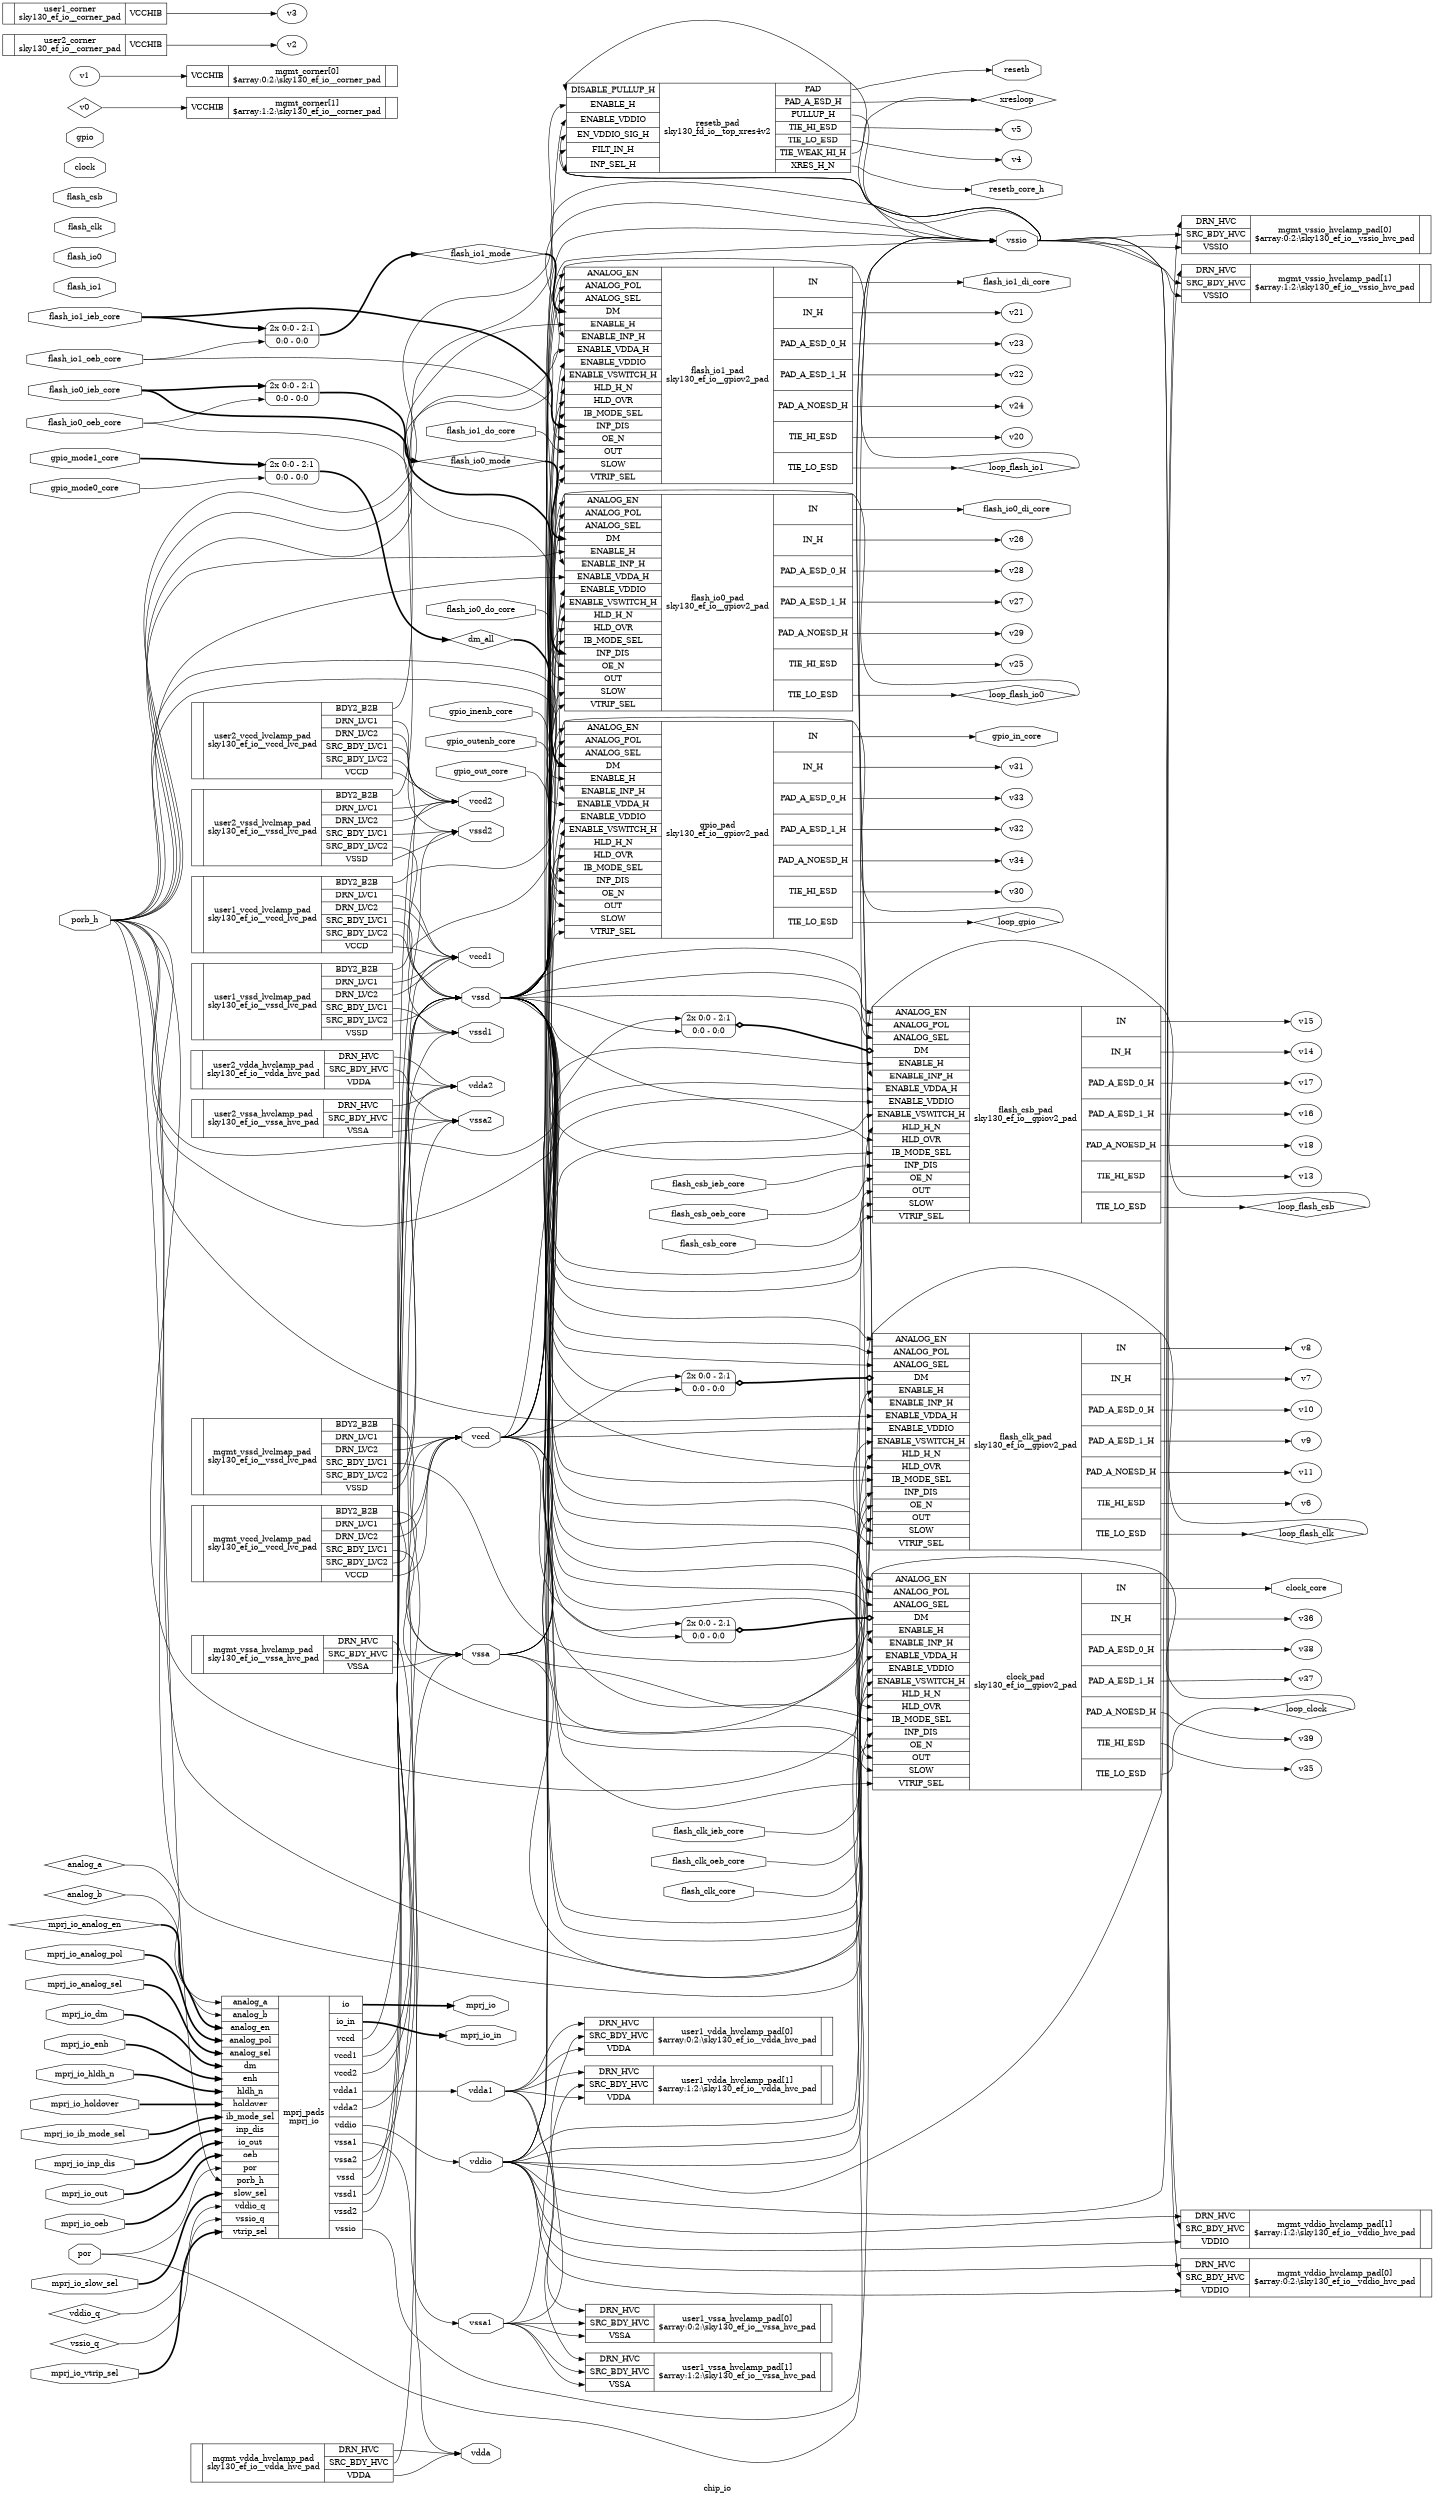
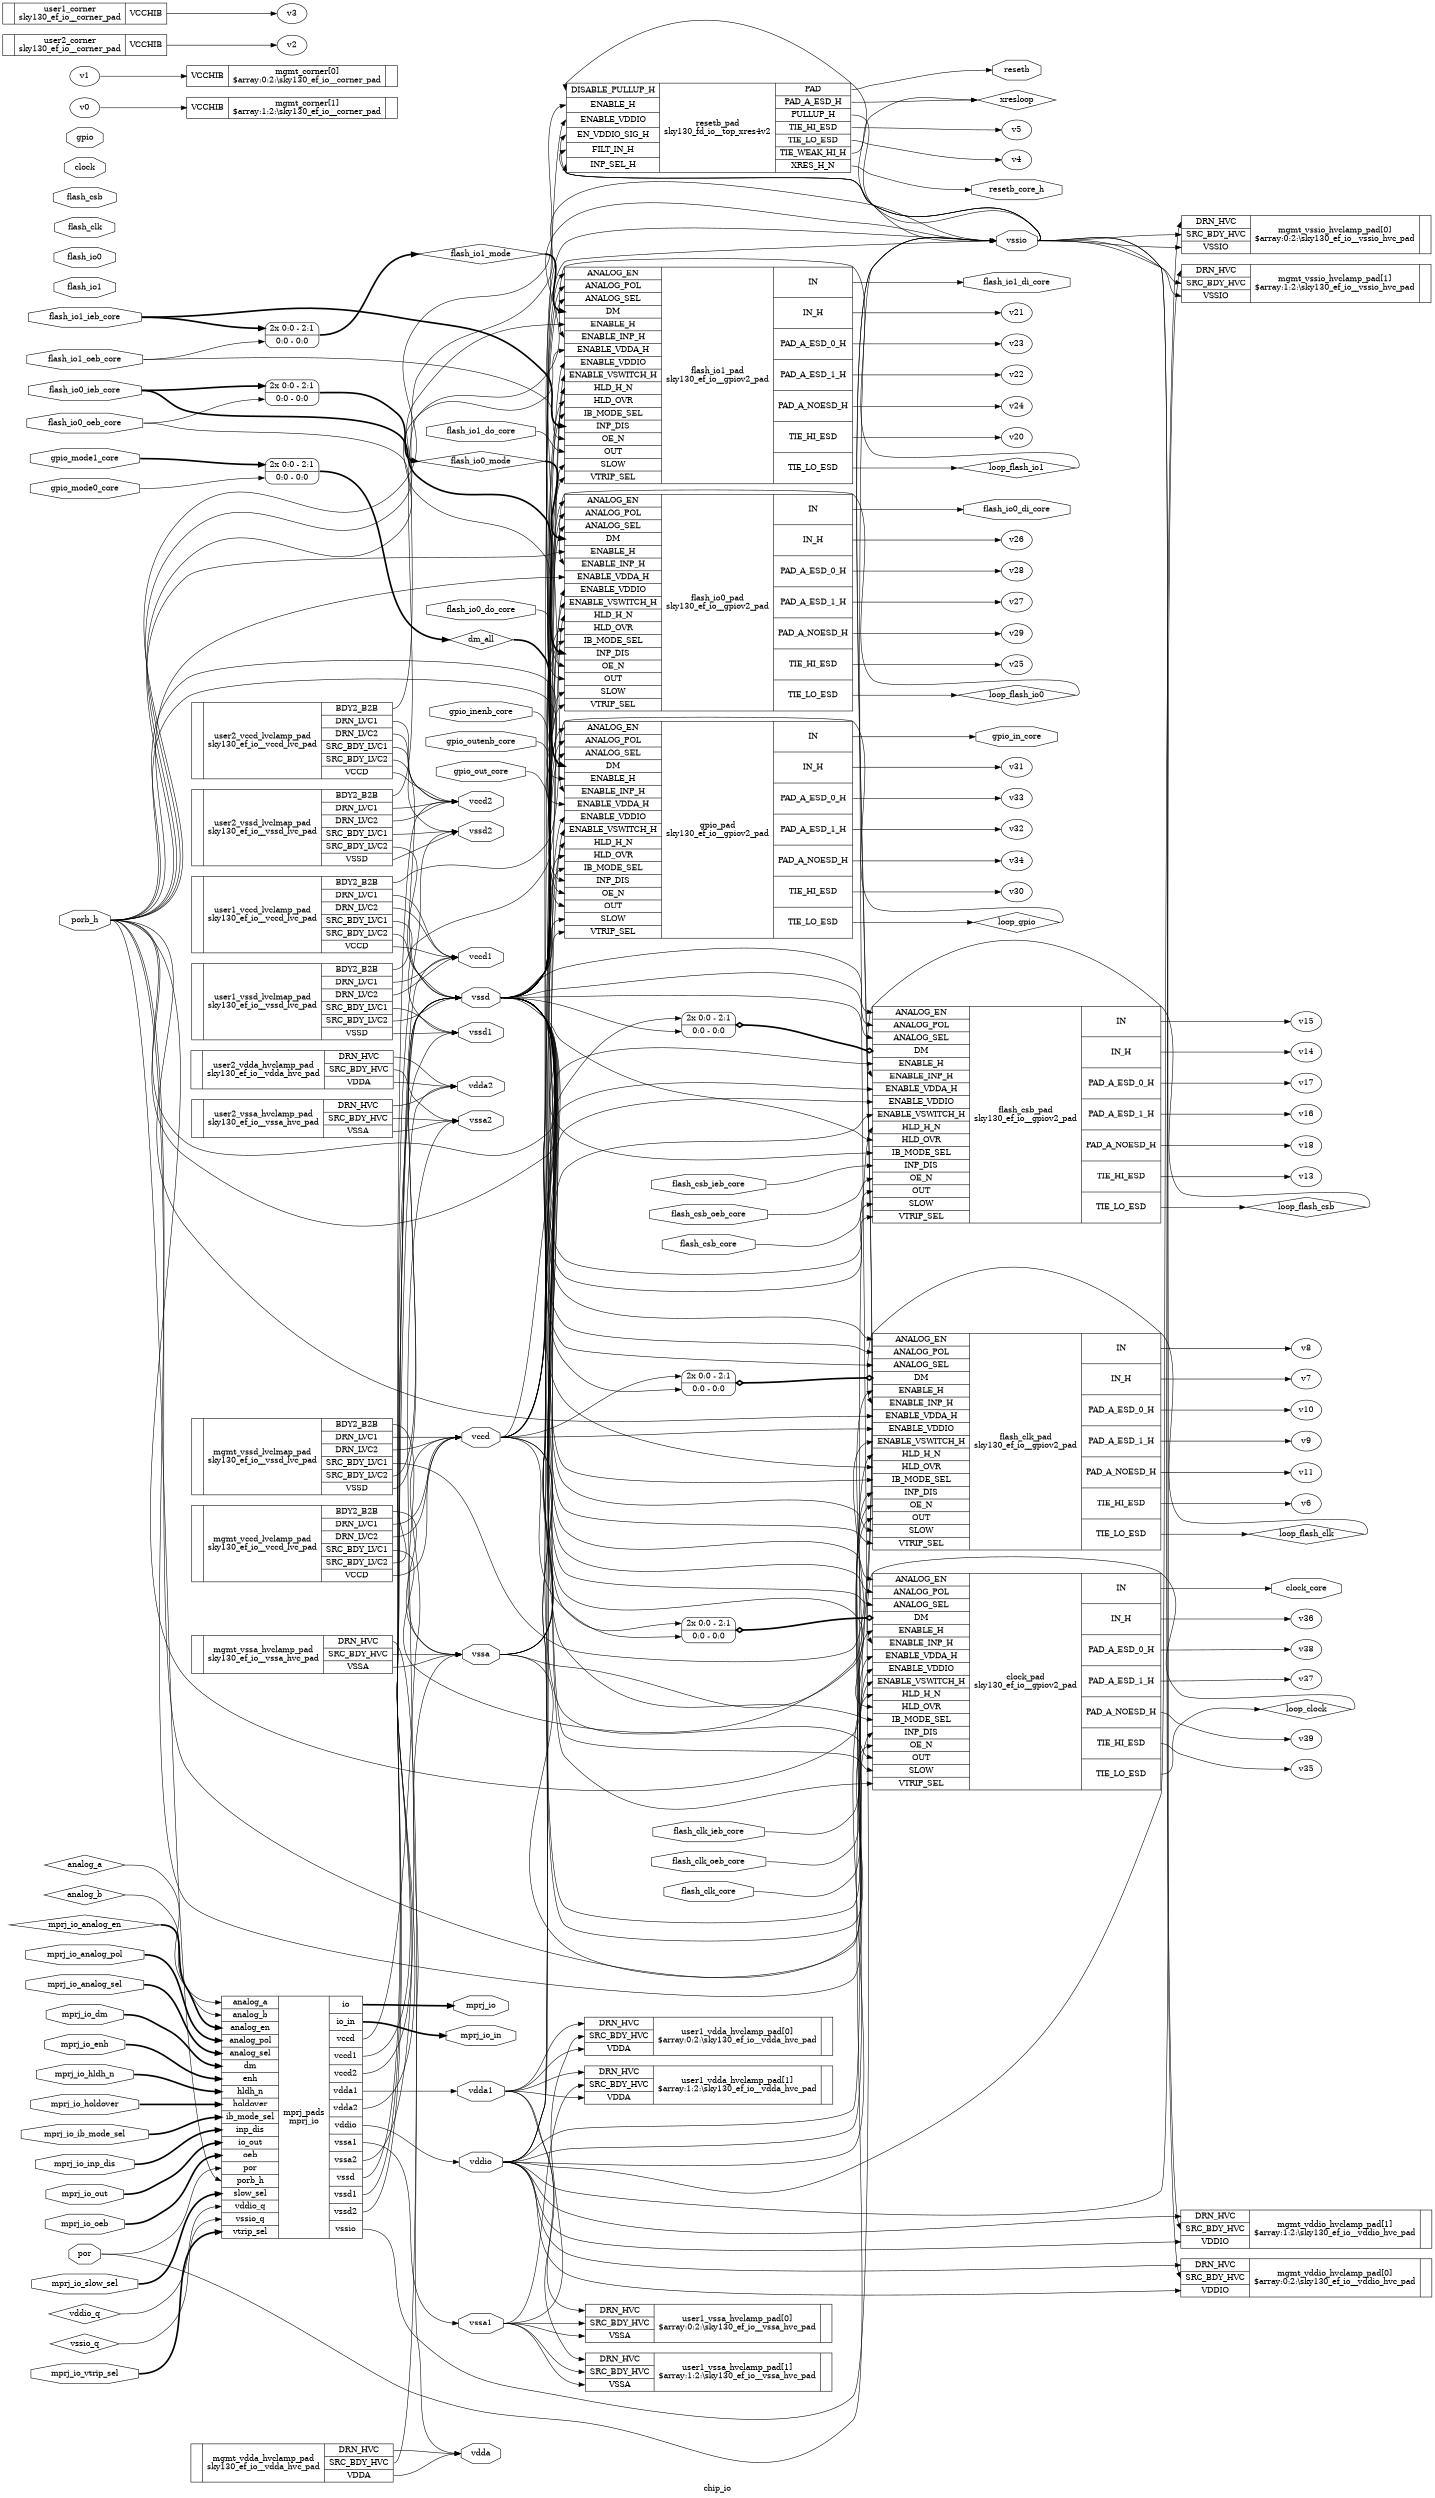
(85, 108) -> (85, 108)
